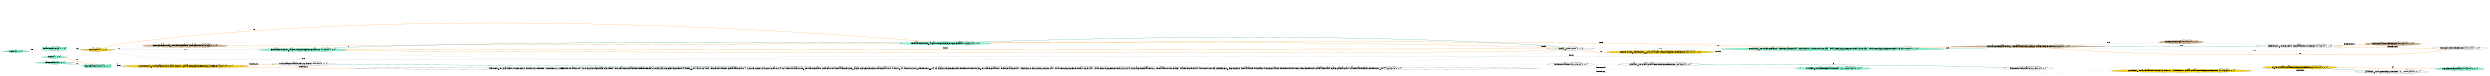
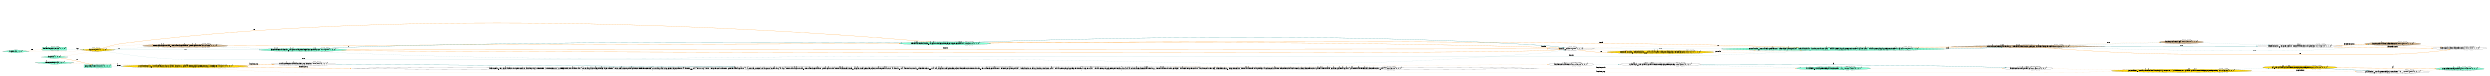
(73, 65) -> none
